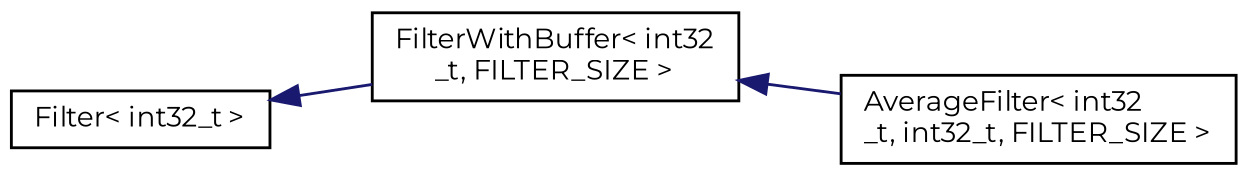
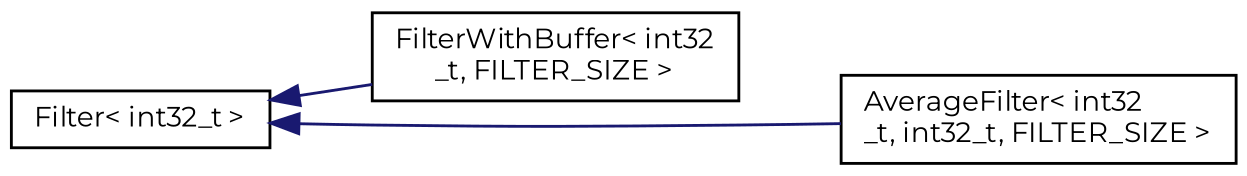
(804, 89) -> (570, 126)
